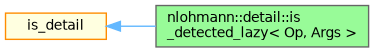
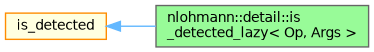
(56, 26) -> (56, 26)
